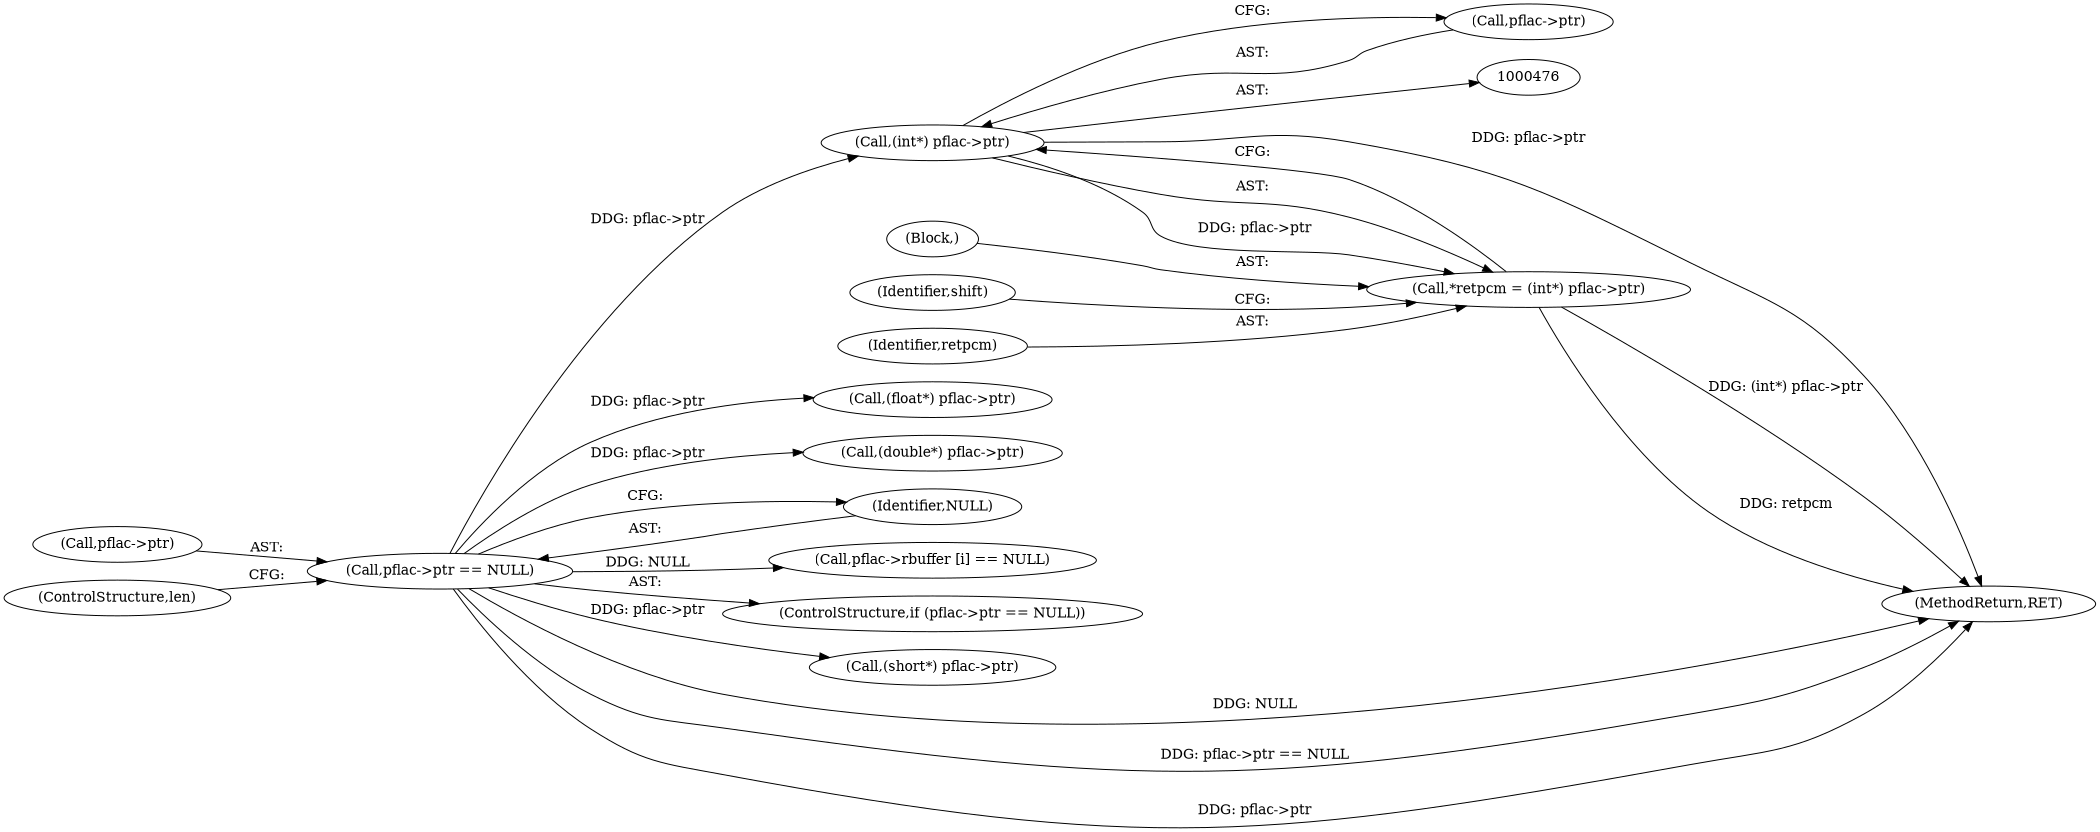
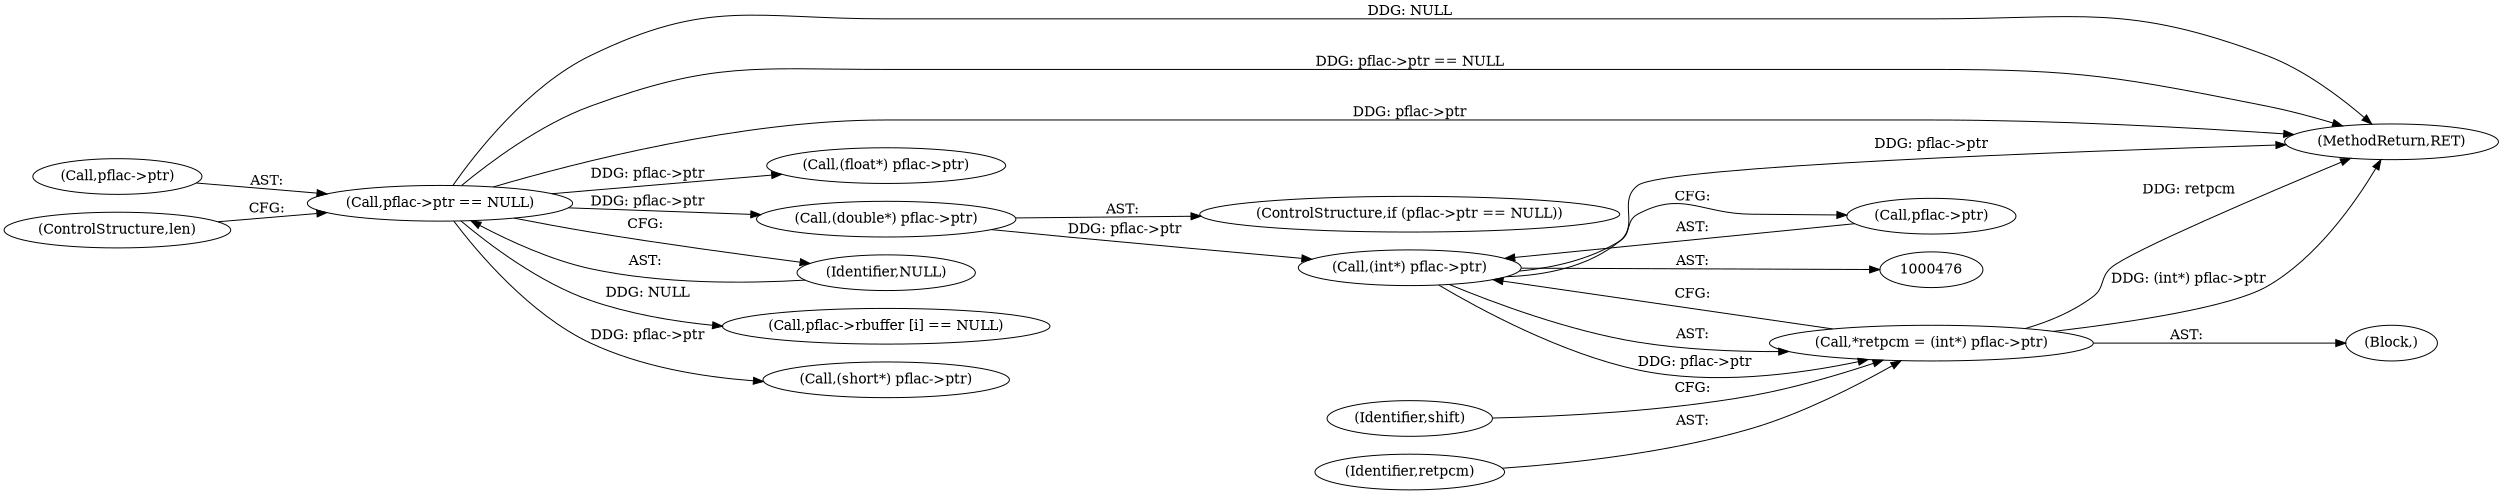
(1167, 271) -> (2215, 343)
(612, 315) -> (1147, 244)
(642, 595) -> (1103, 217)
